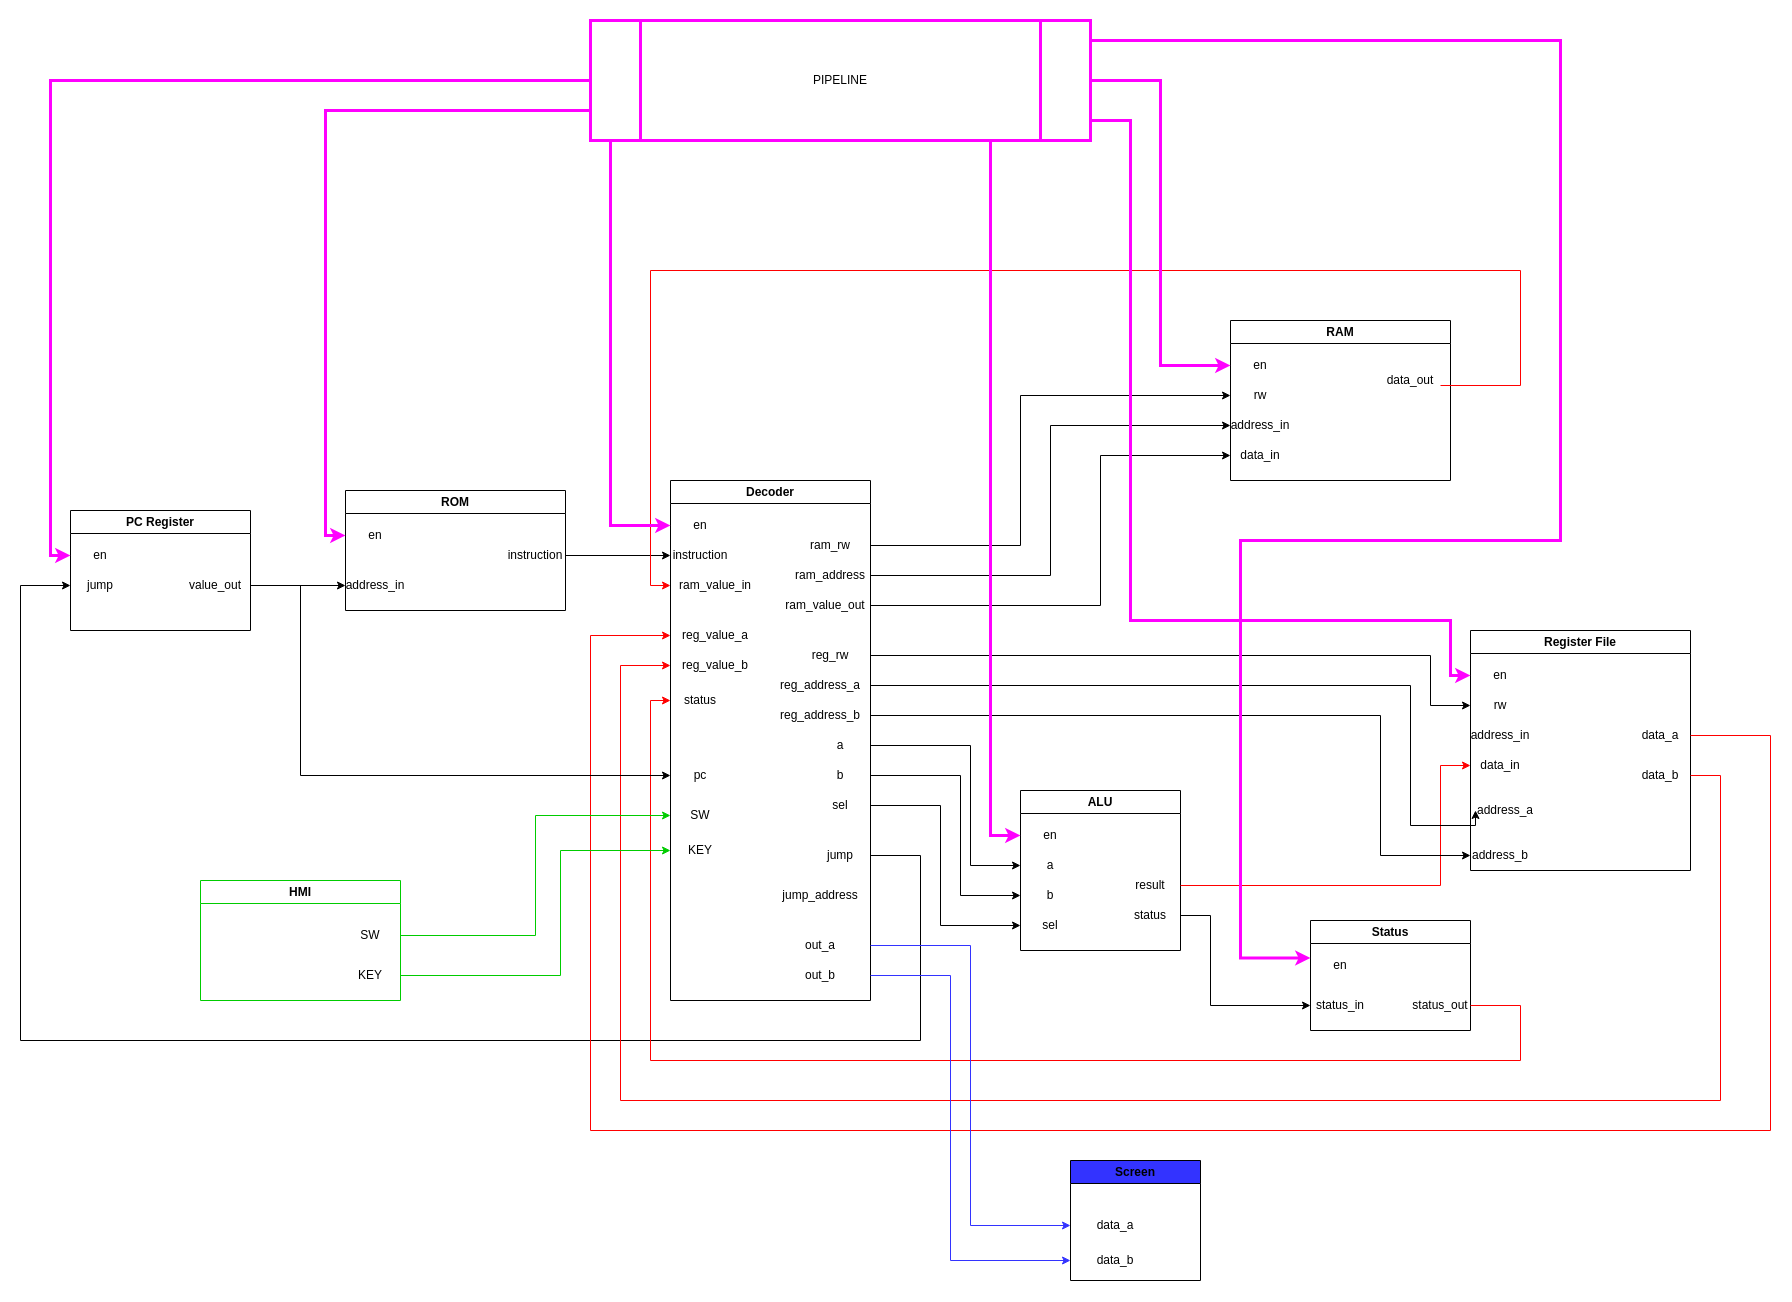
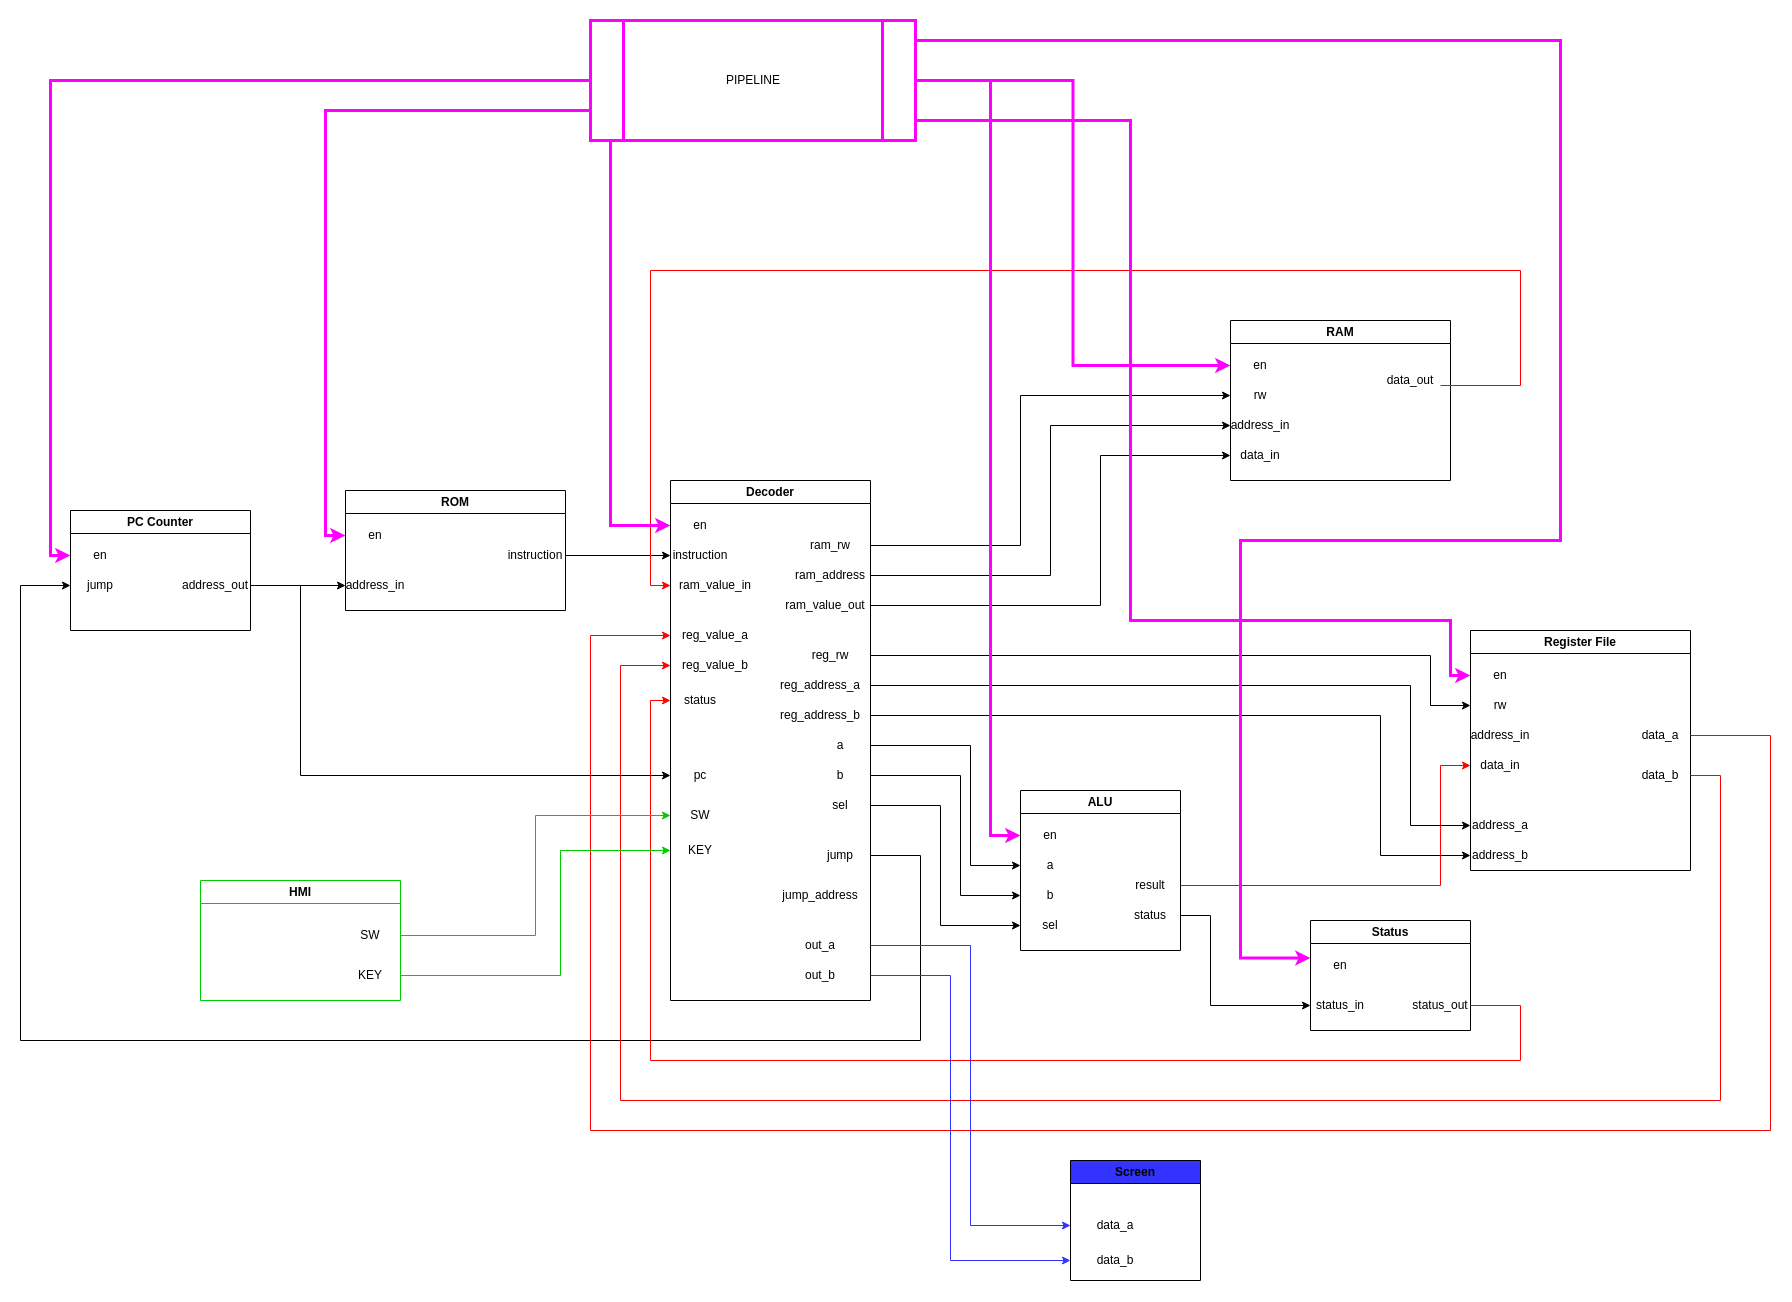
(841, 81) -> (753, 81)
(161, 523) -> (161, 523)
(216, 586) -> (216, 586)
(1506, 811) -> (1501, 826)
